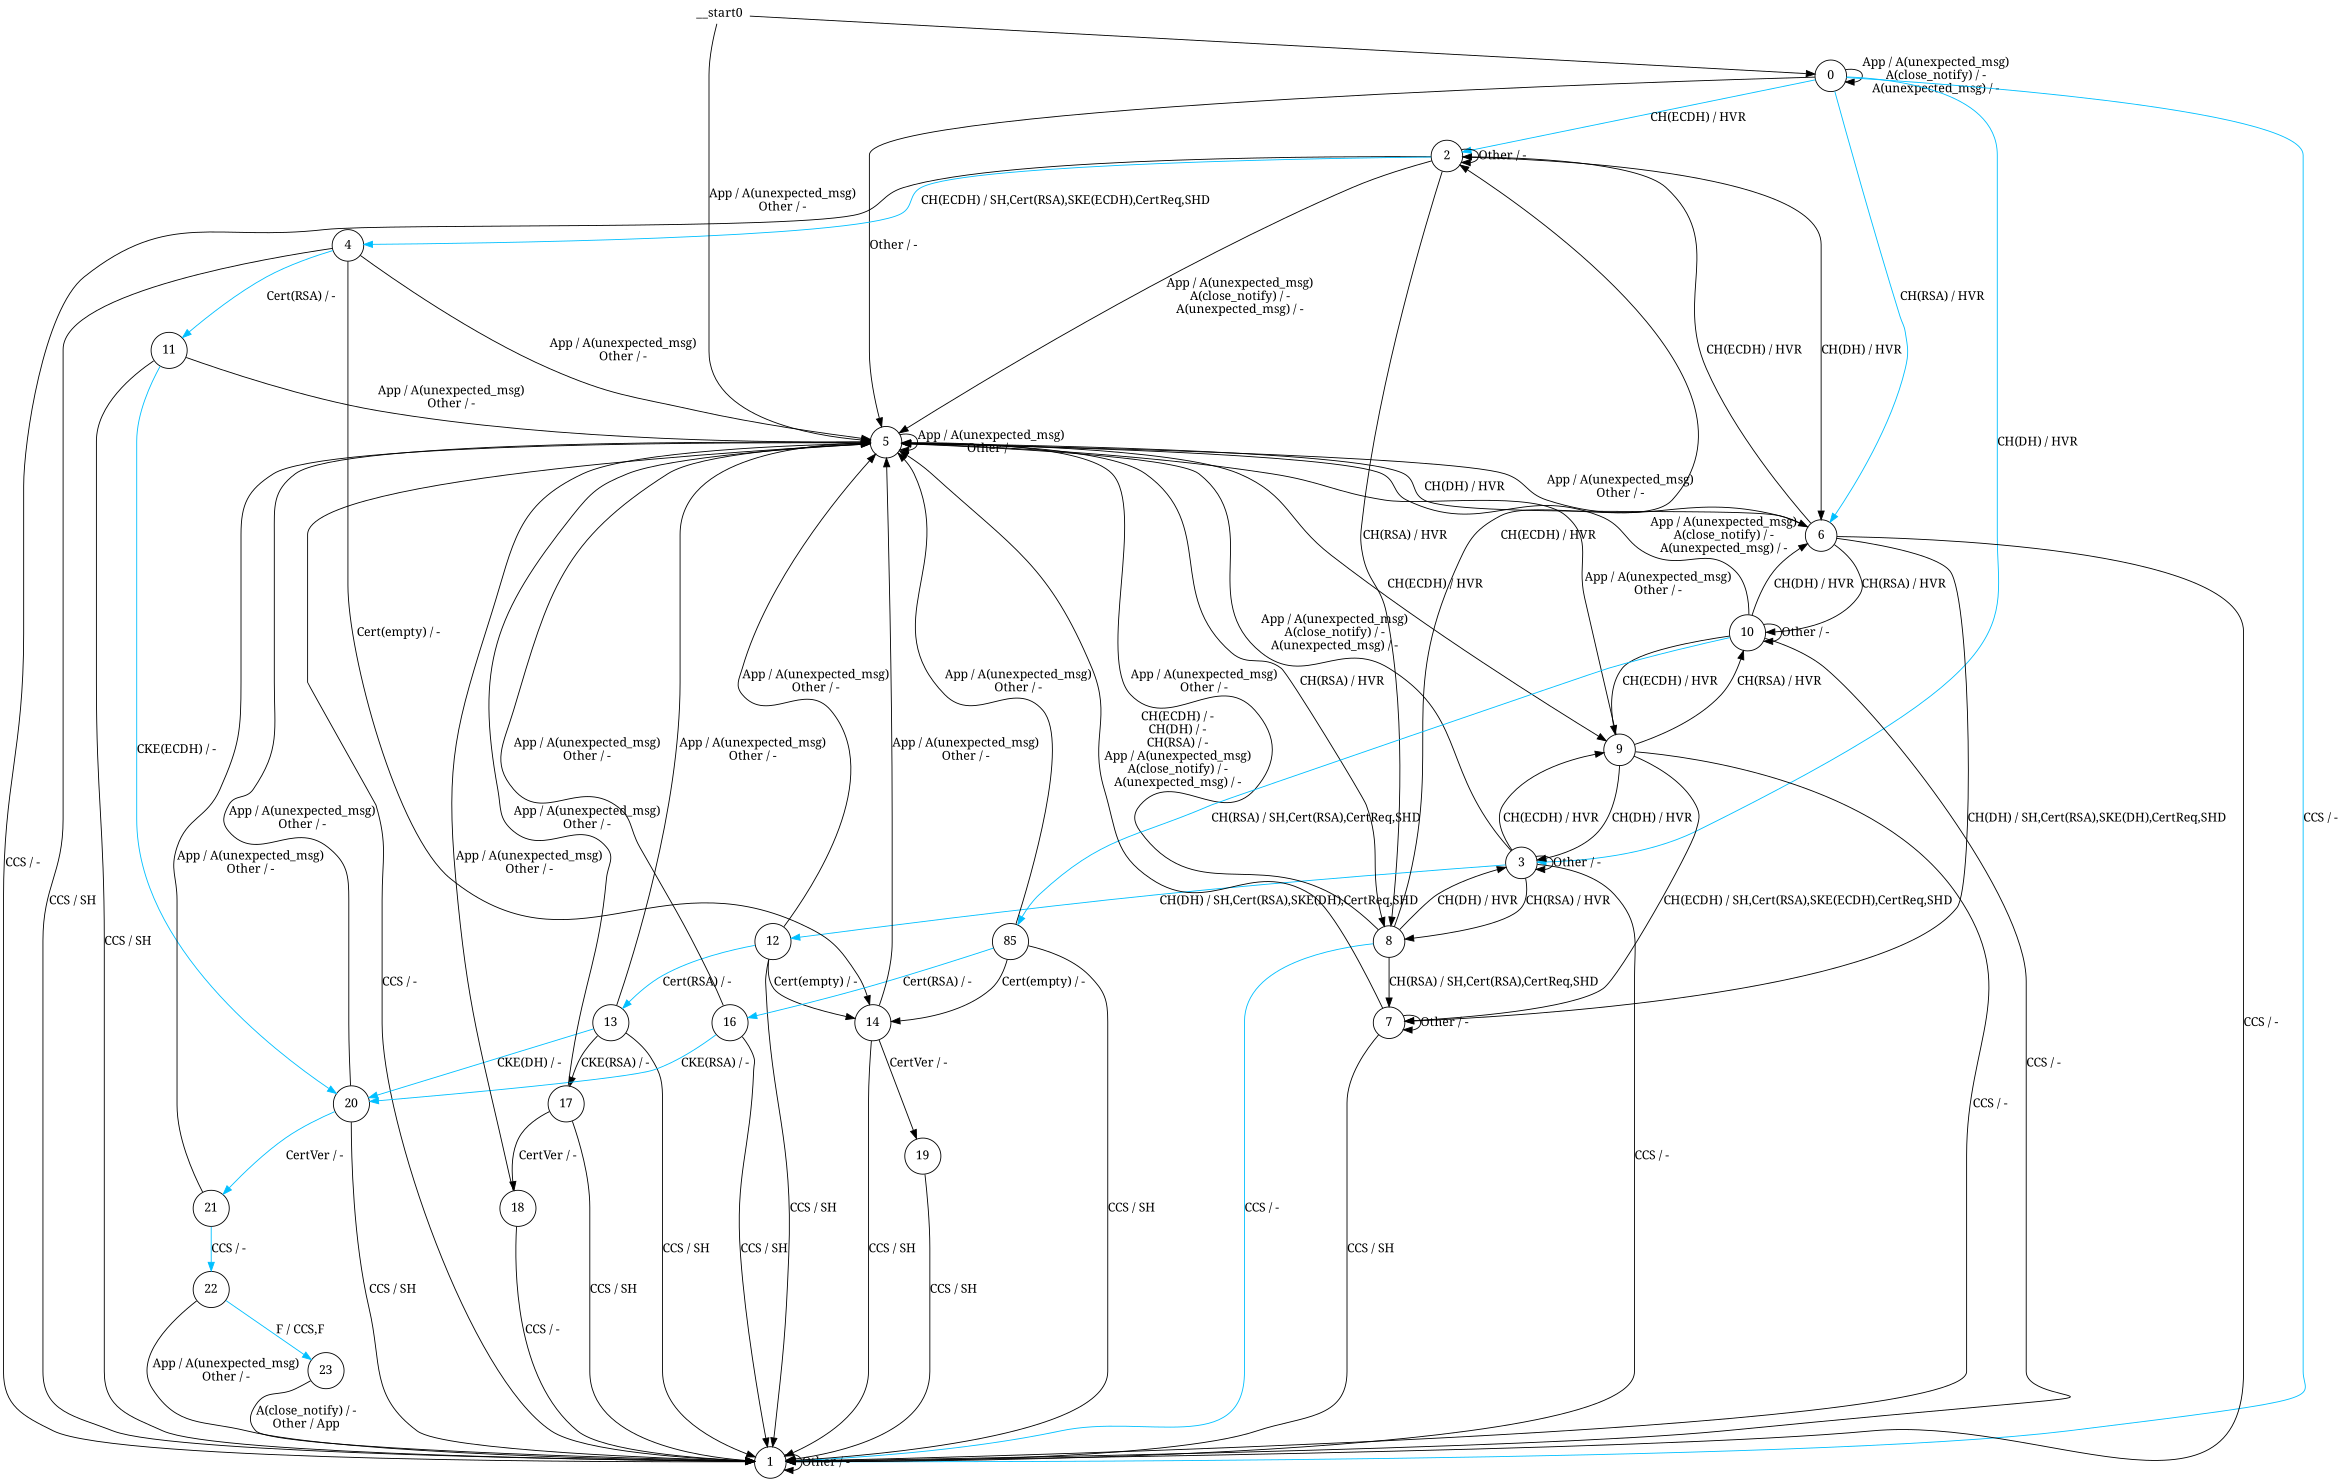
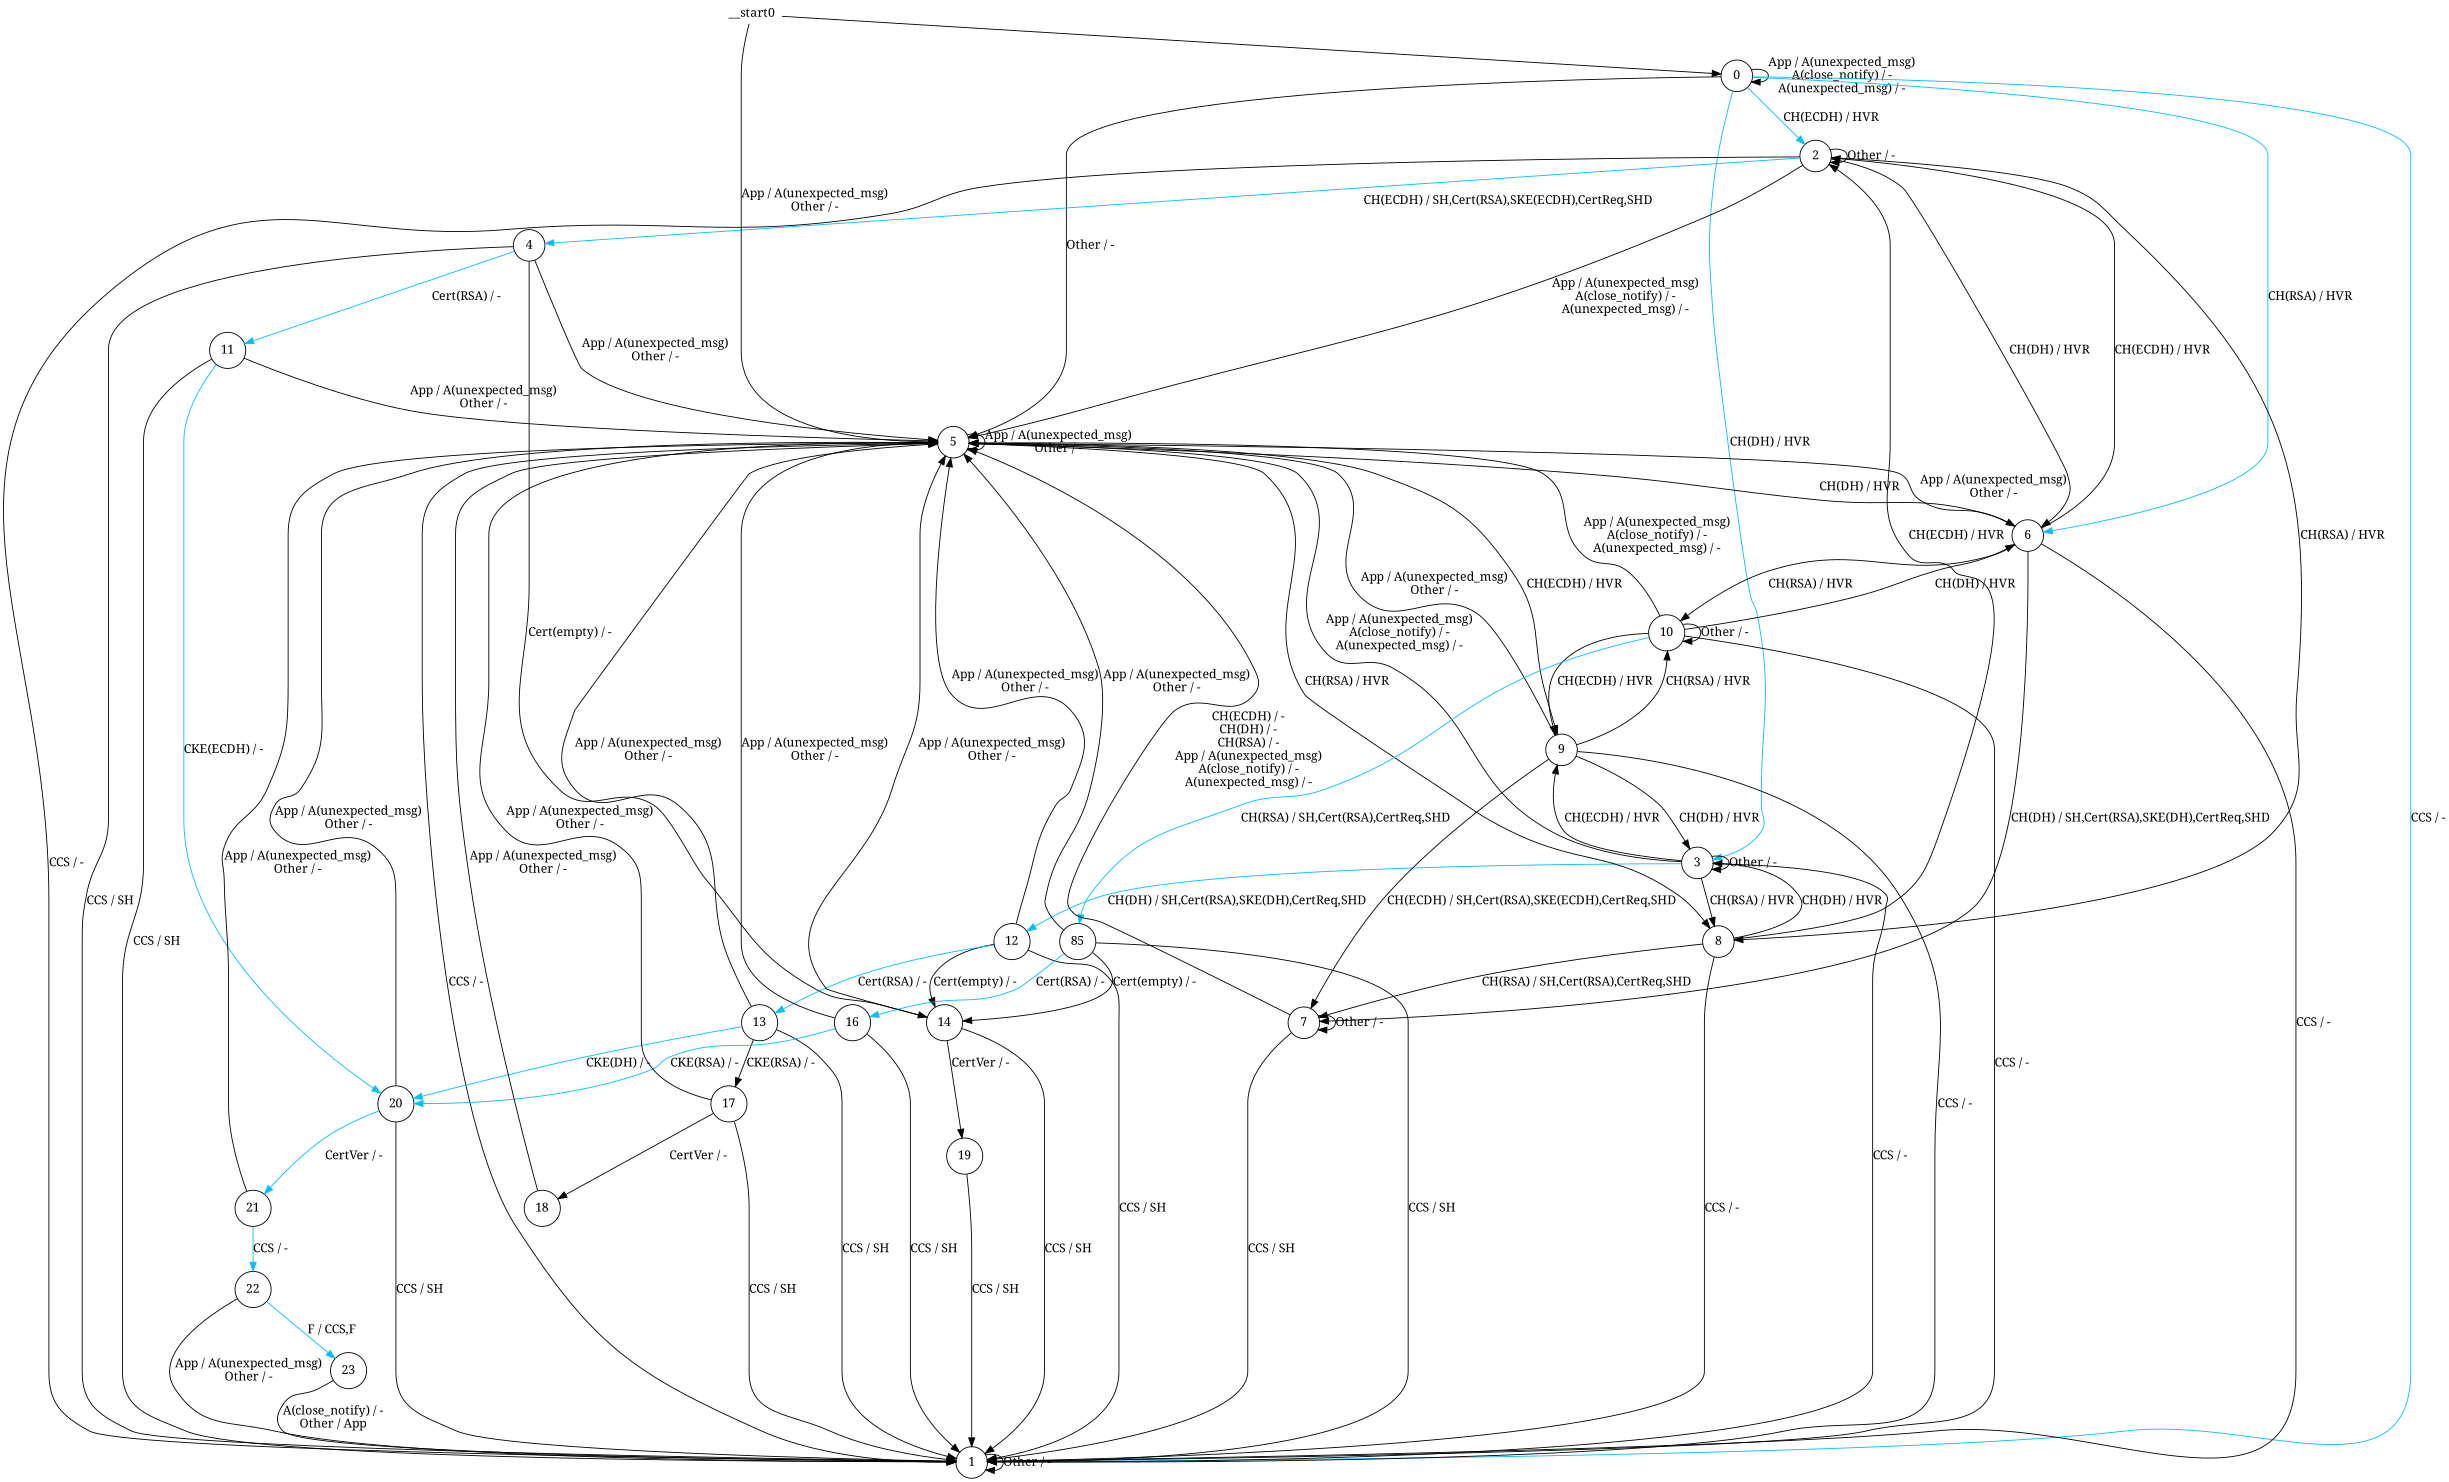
(1230, 697) -> none
(1244, 1357) -> (1564, 1424)
(561, 1413) -> none
